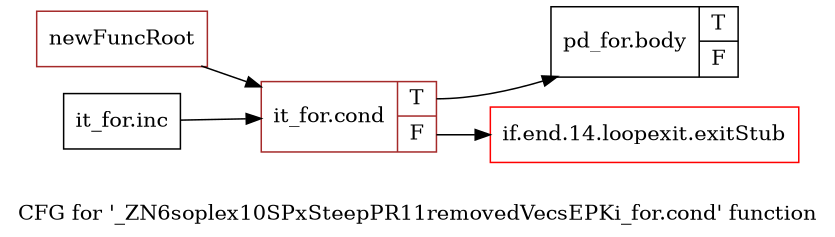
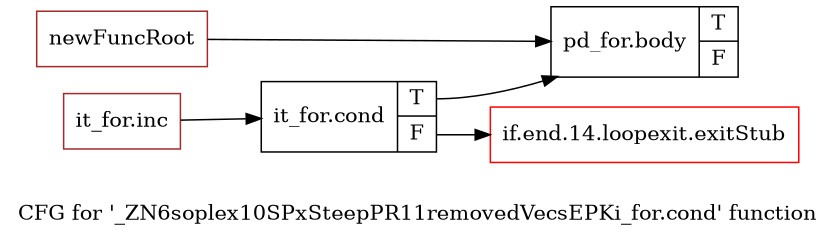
(224, 74) -> (372, 40)
(349, 117) -> (349, 117)
(122, 121) -> (122, 121)
